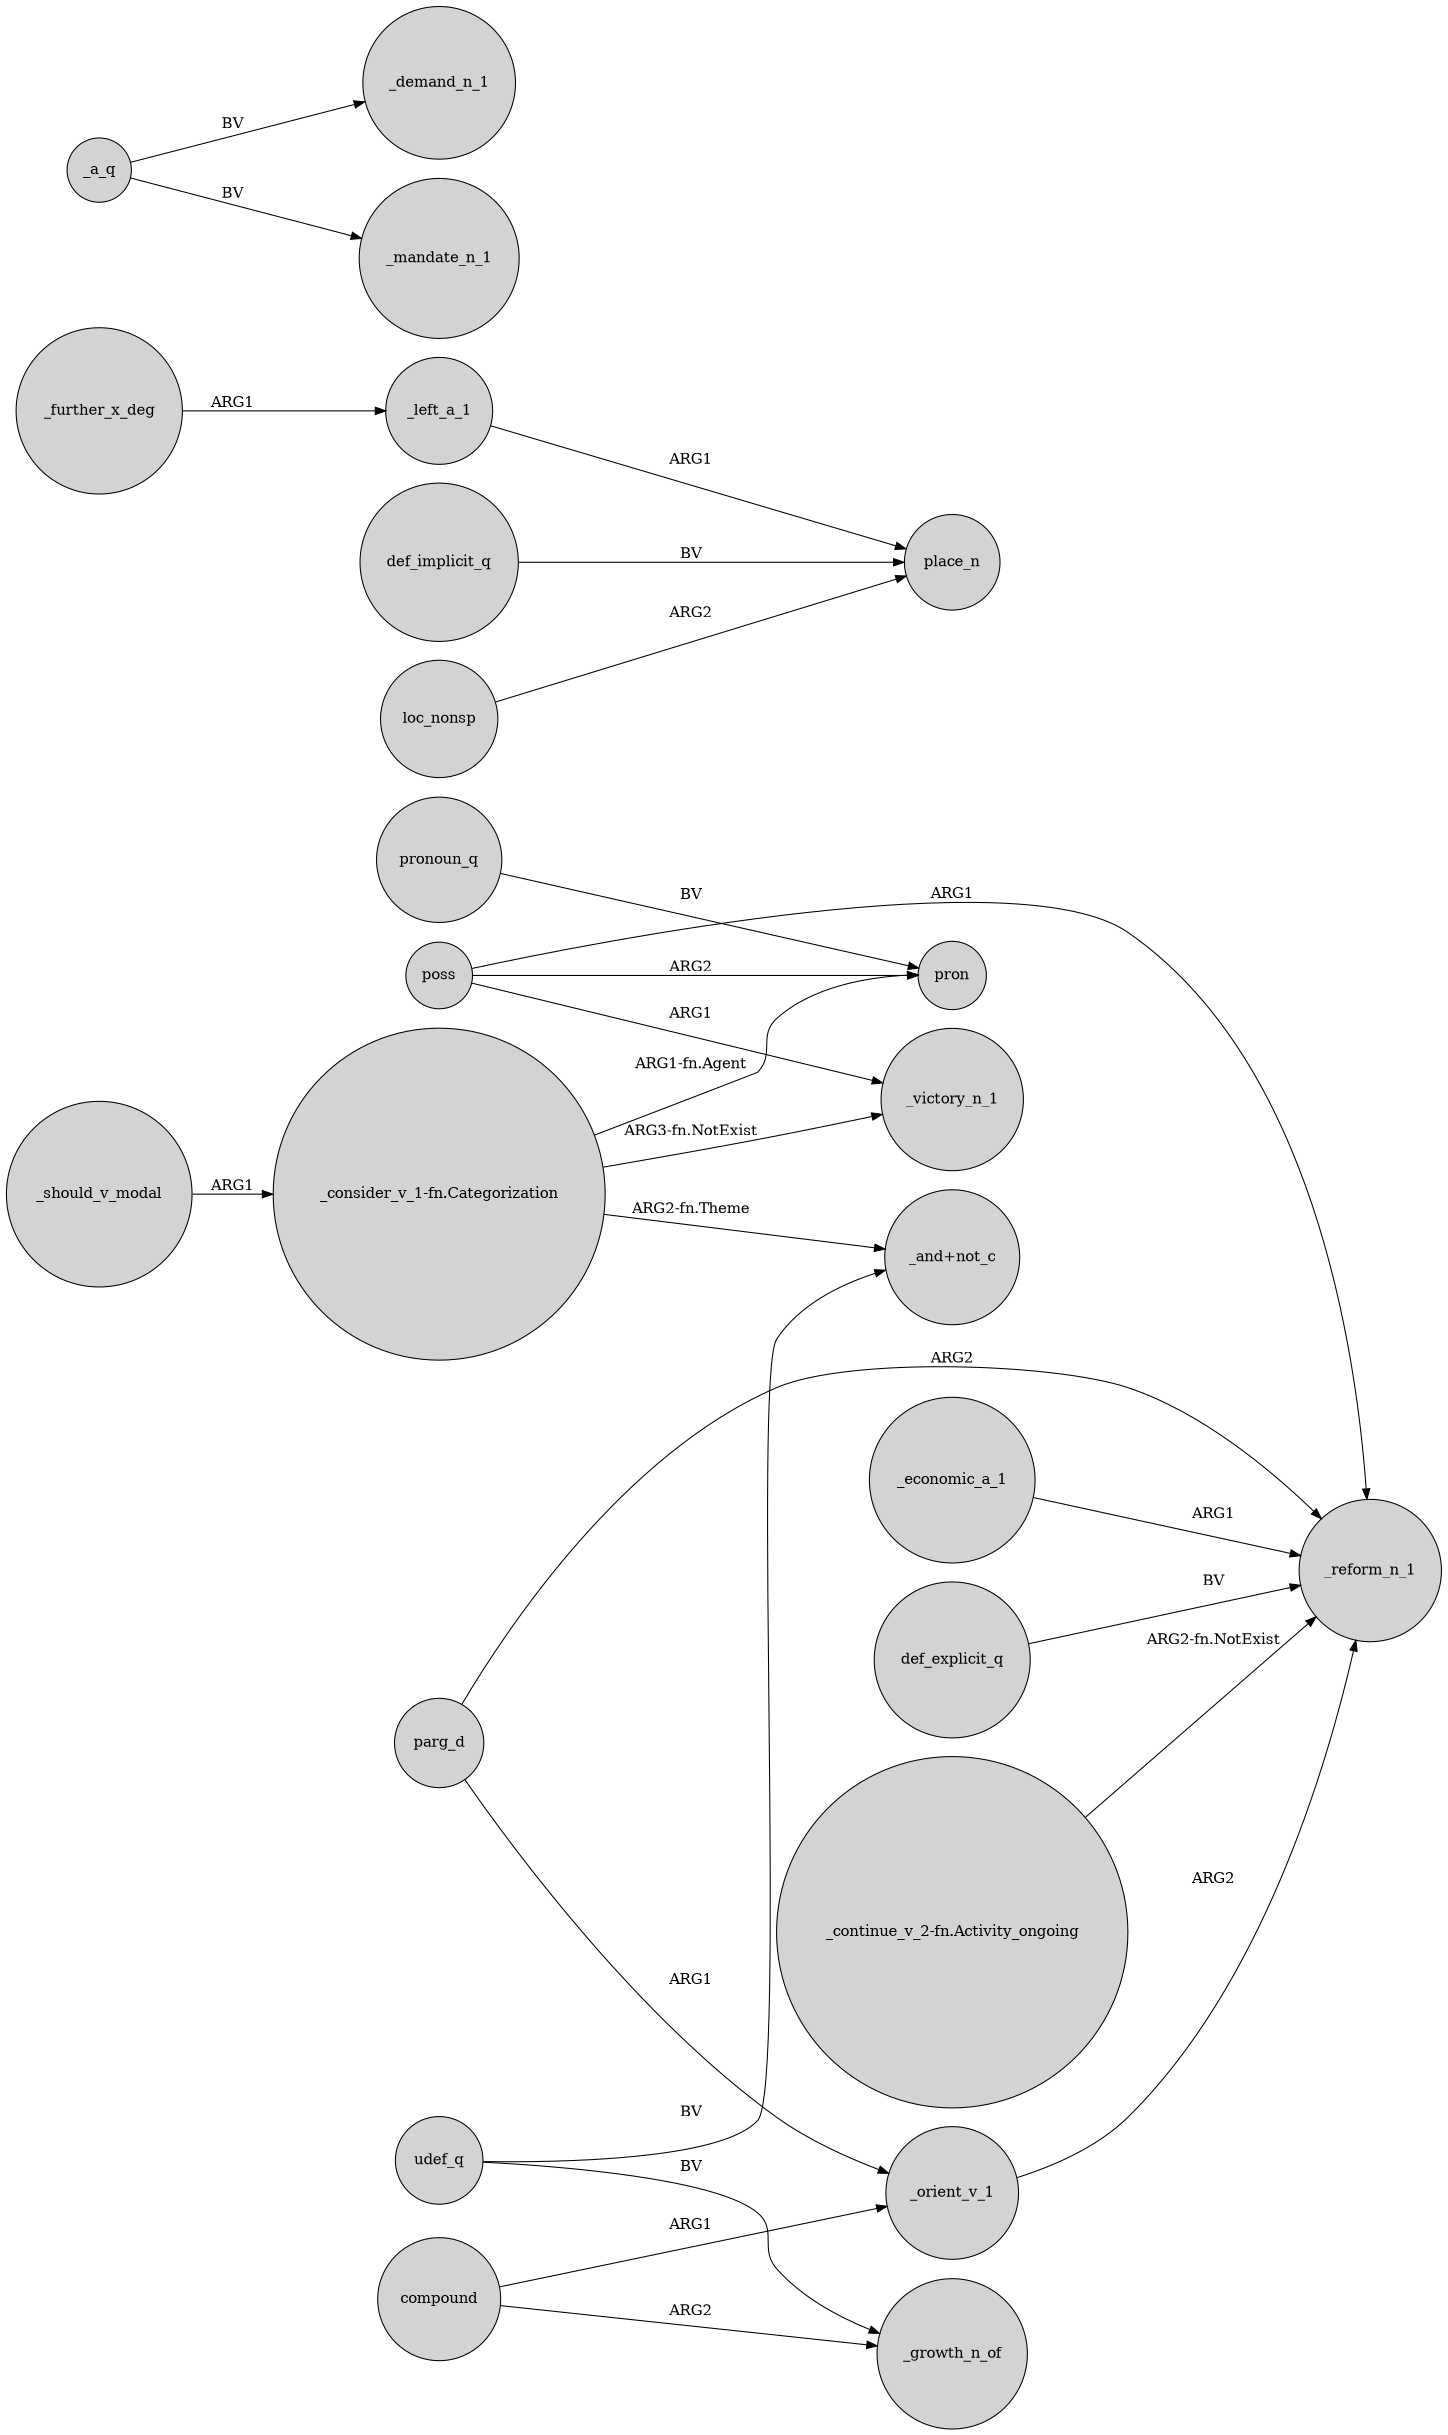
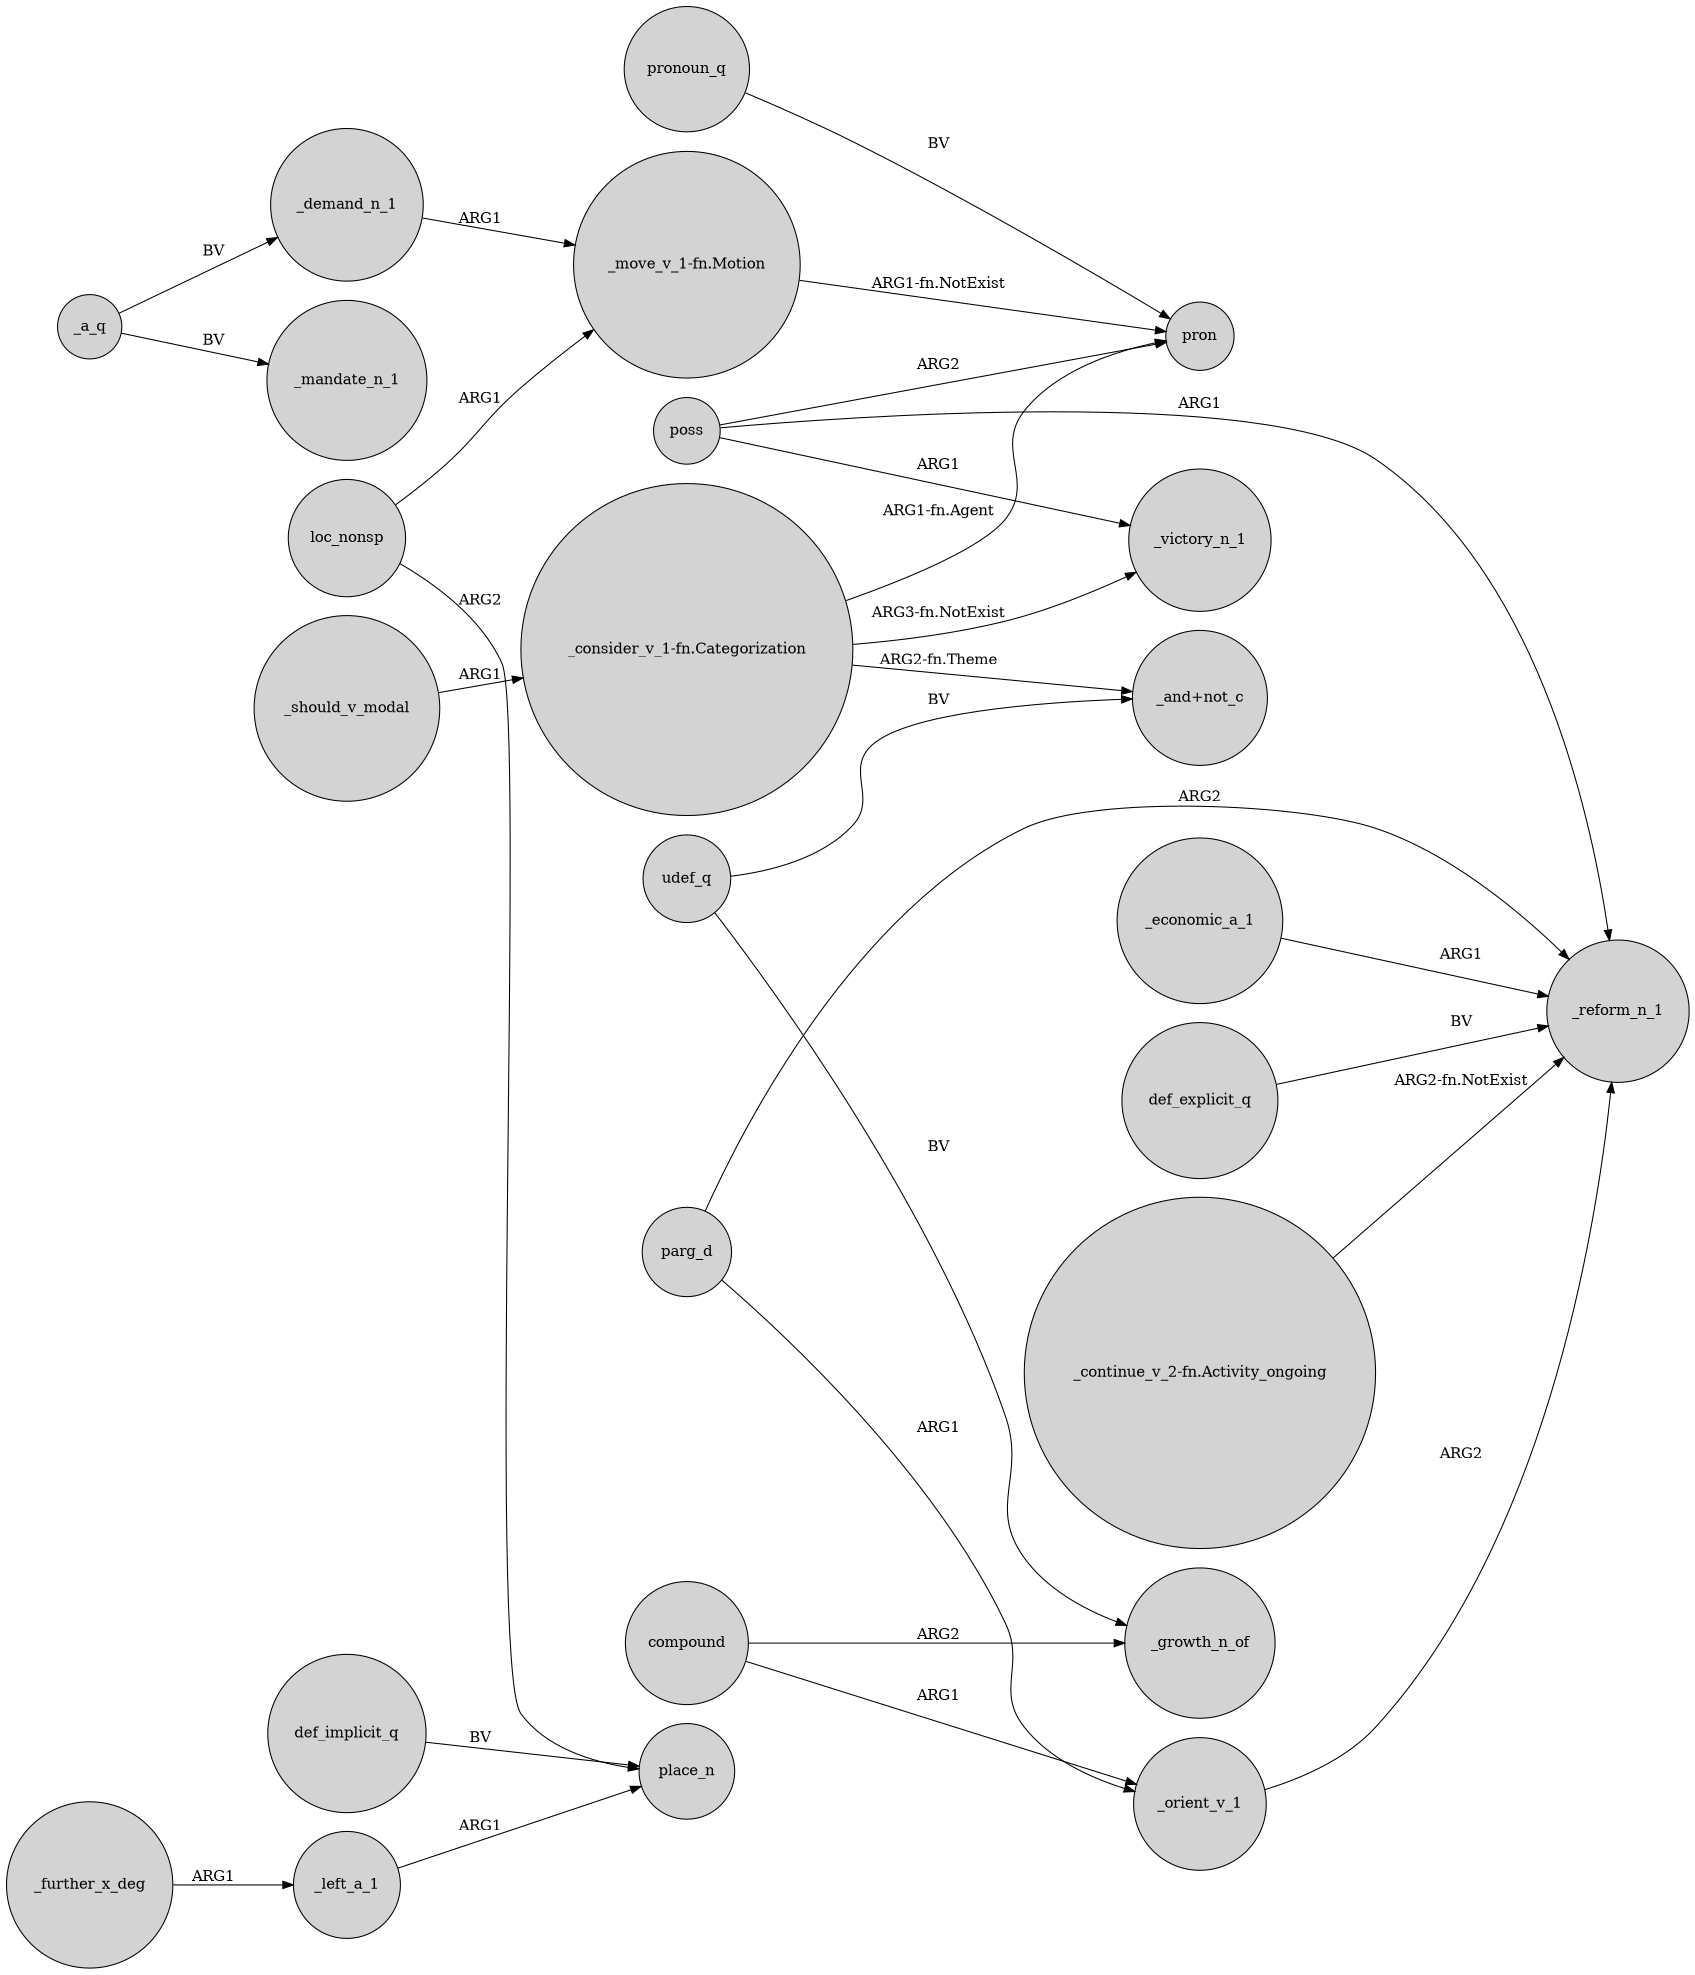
none -> (687, 265)
